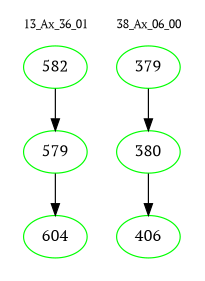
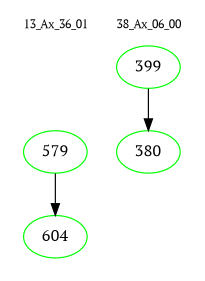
(55, 67) -> none
(148, 67) -> (148, 67)
(148, 237) -> none
